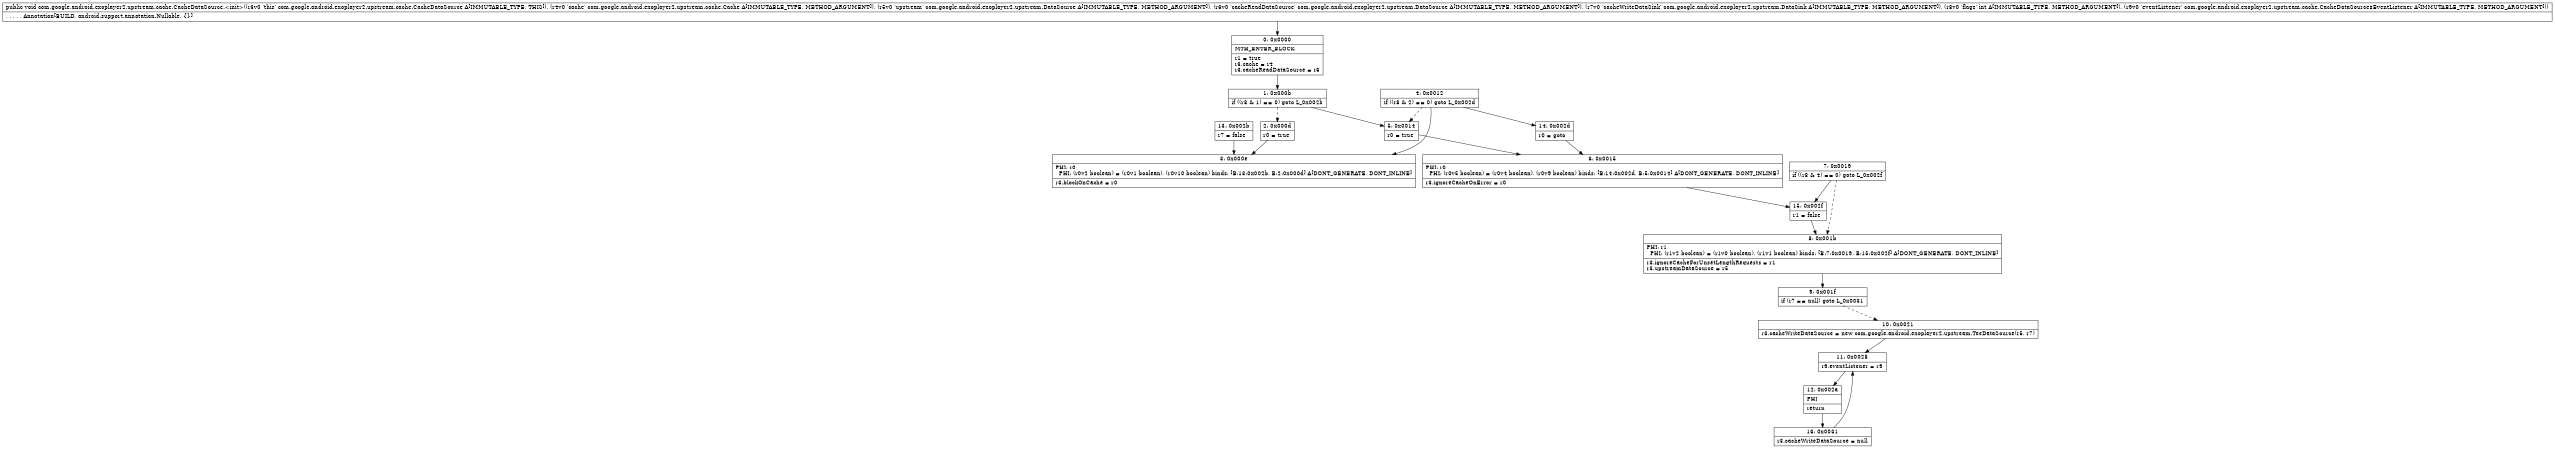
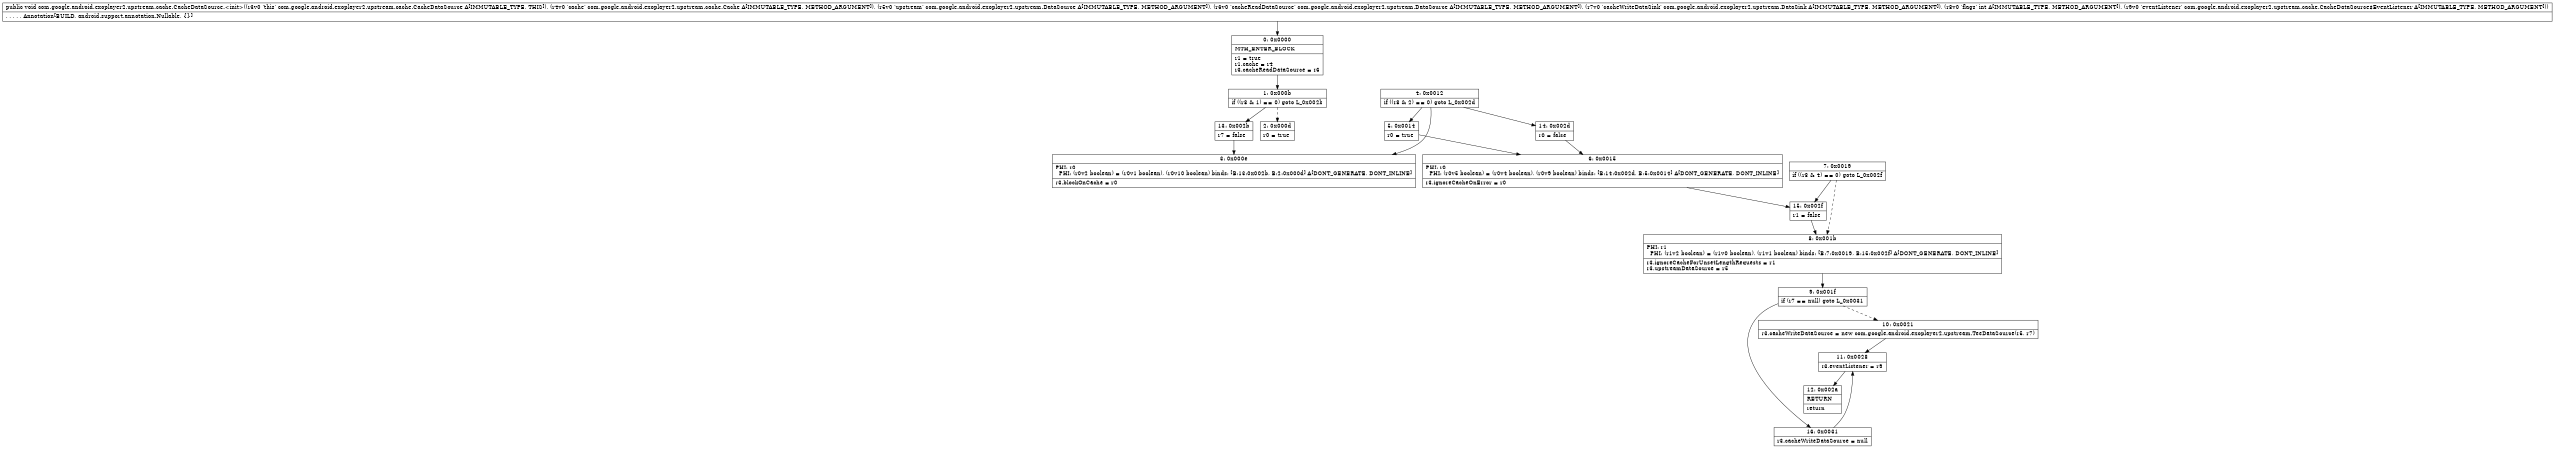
(1254, 64) -> (1254, 64)
(1417, 113) -> (1417, 113)
(1346, 116) -> (1257, 113)
(1552, 136) -> (1553, 136)
(1261, 146) -> none
(1852, 367) -> (1852, 367)
(1812, 399) -> (1820, 399)
(1823, 418) -> (1755, 367)
